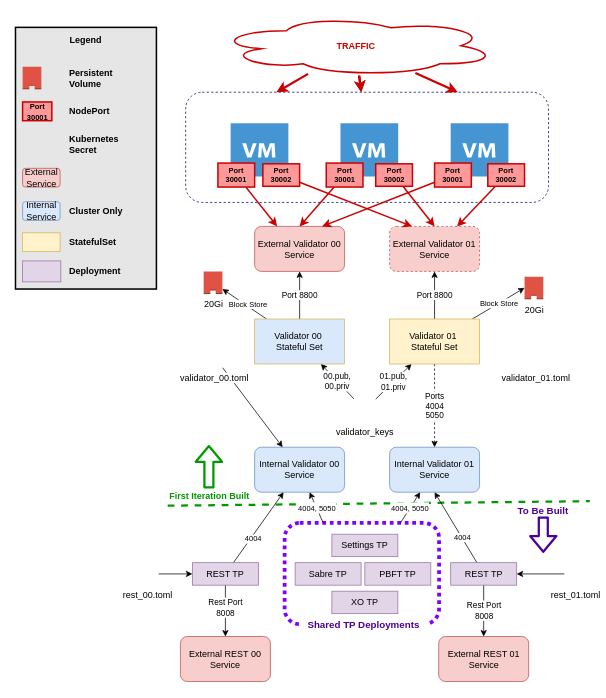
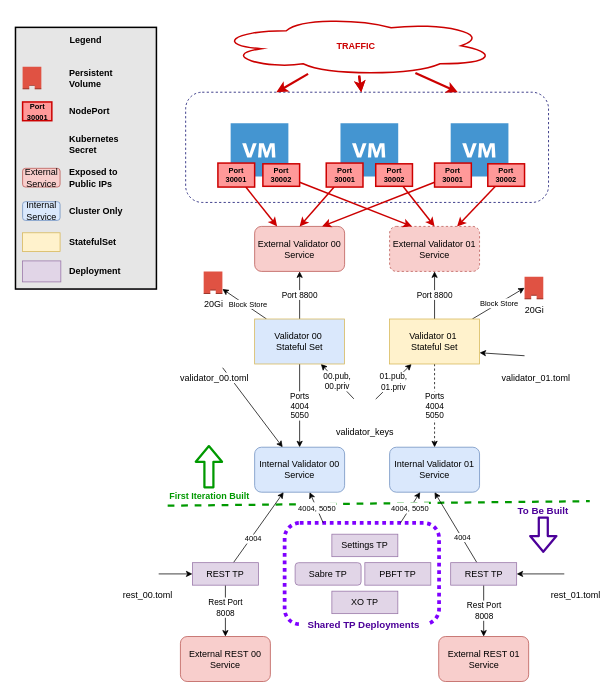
none -> (103, 178)
none -> (505, 355)
none -> (300, 403)
(328, 574) -> (328, 574)
